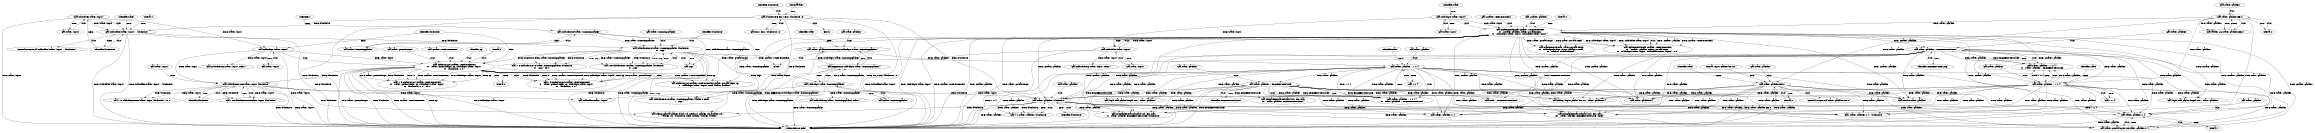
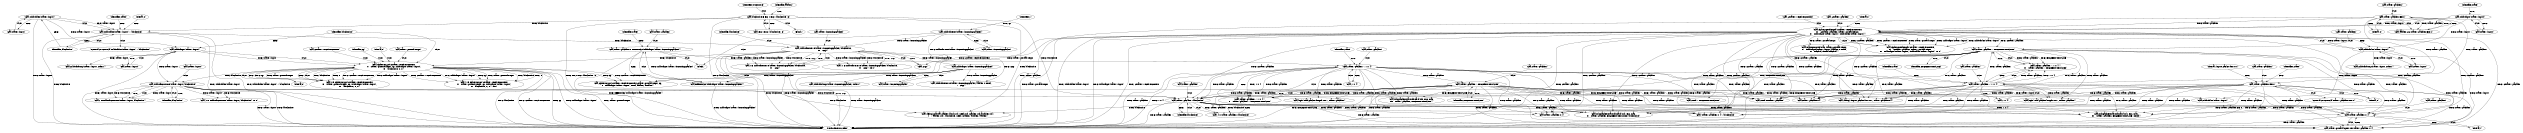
(797, 5) -> (784, 5)
(308, 23) -> (1007, 23)
(818, 73) -> none
